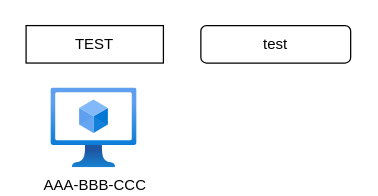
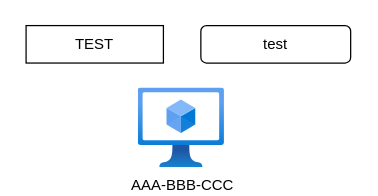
(94, 128) -> (181, 128)
